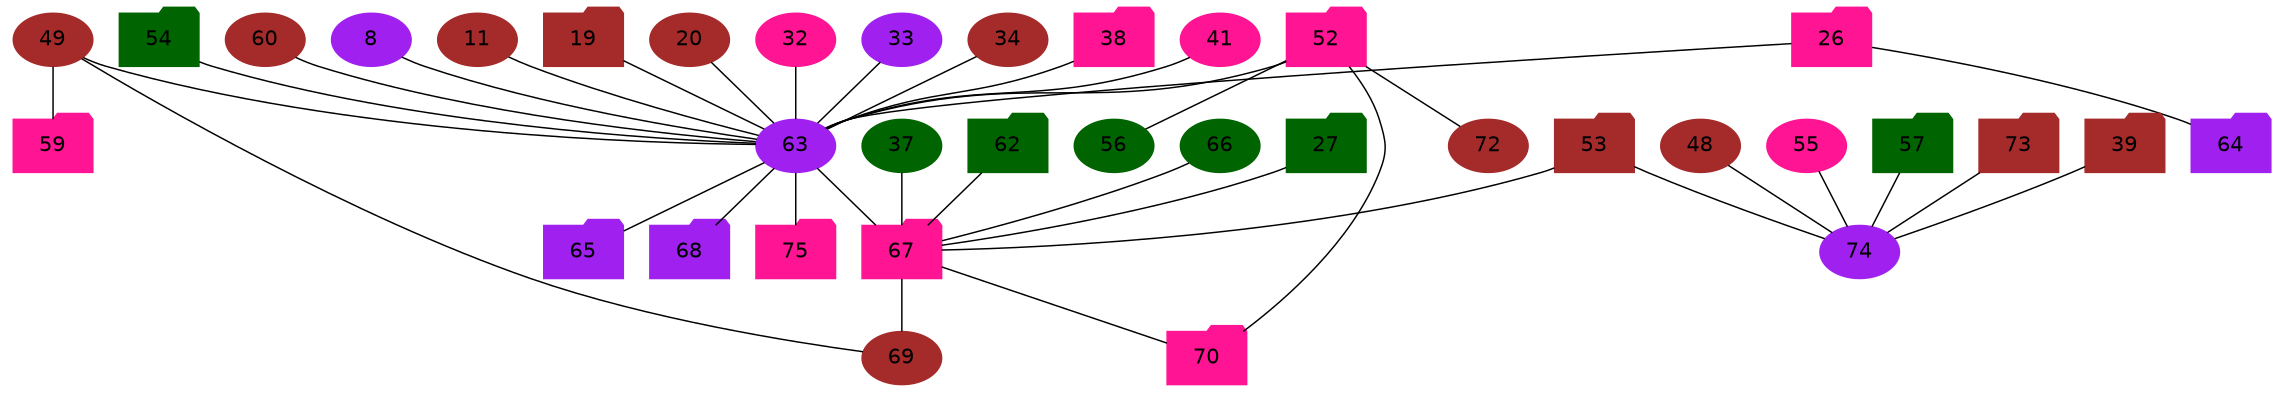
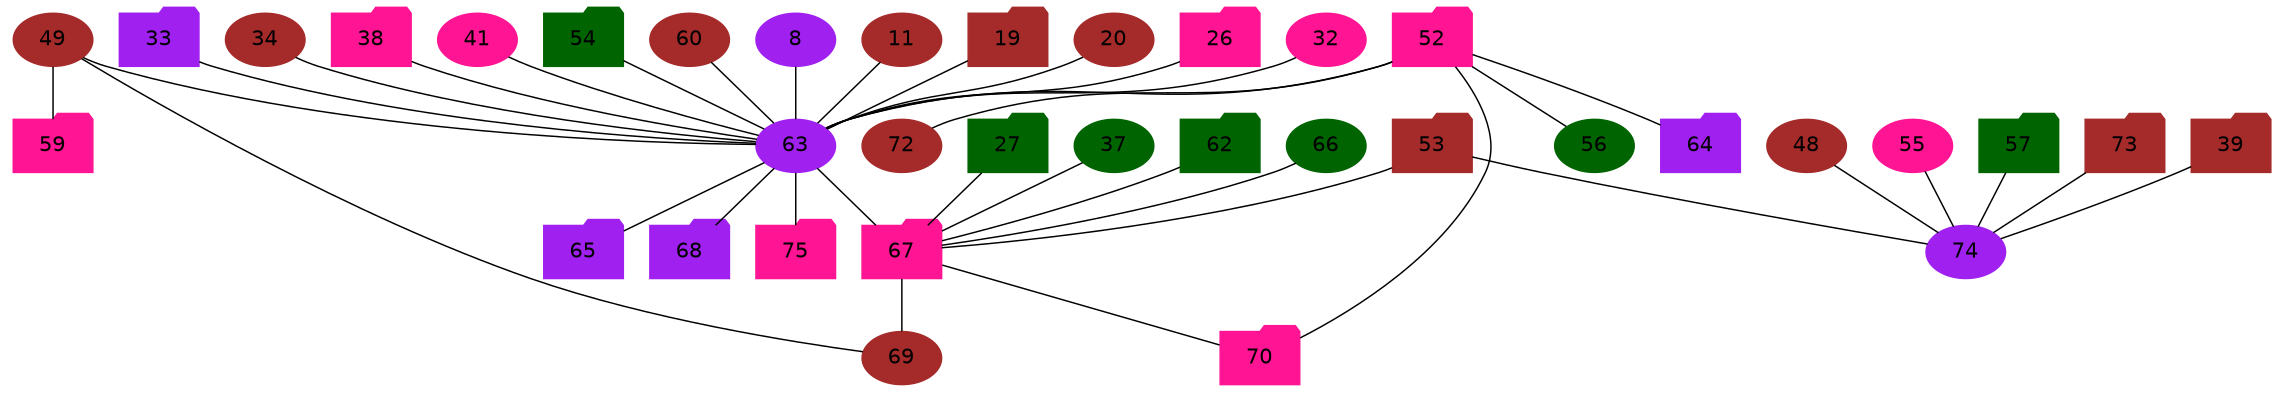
(902, 40) -> (159, 40)
(2033, 79) -> (1567, 88)
